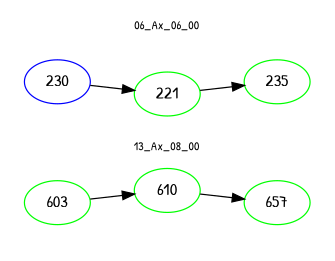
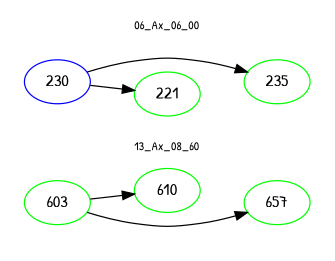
(216, 89) -> (161, 58)
(167, 147) -> (167, 147)
(216, 196) -> (161, 226)
